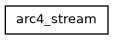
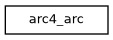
(57, 20) -> (57, 20)
